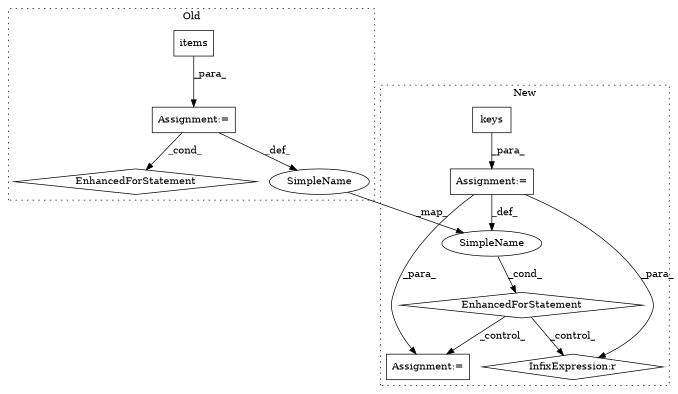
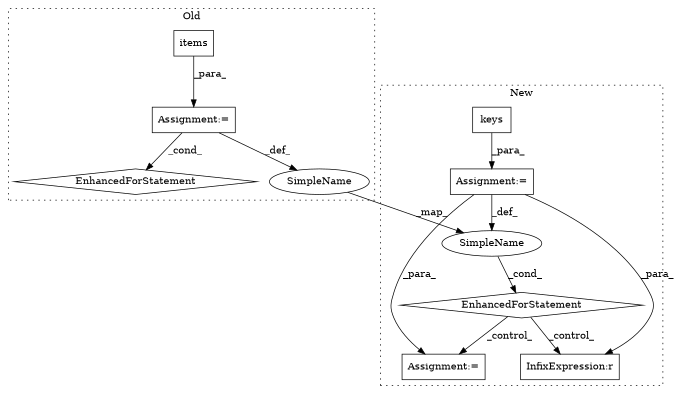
(573, 367) -> (570, 367)
